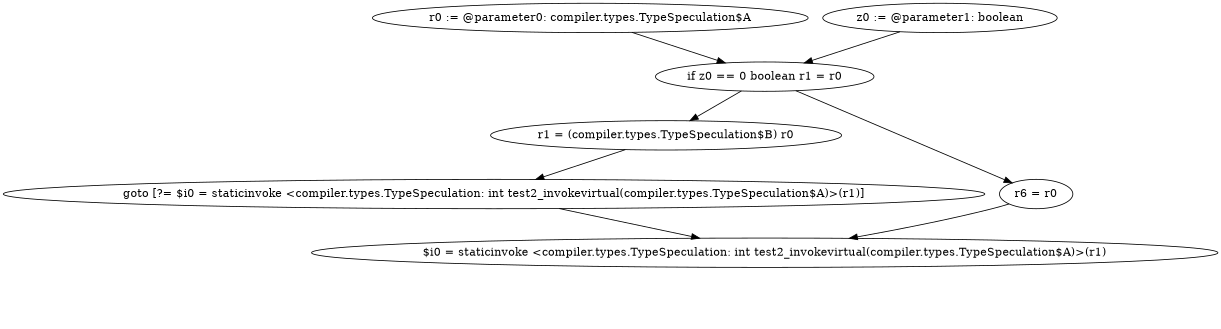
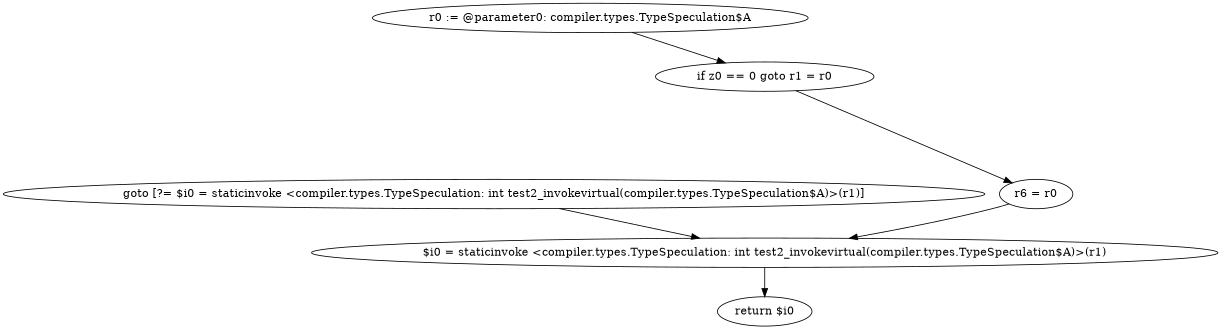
(940, 18) -> none
(765, 77) -> (765, 77)
(666, 135) -> none
none -> (765, 311)
